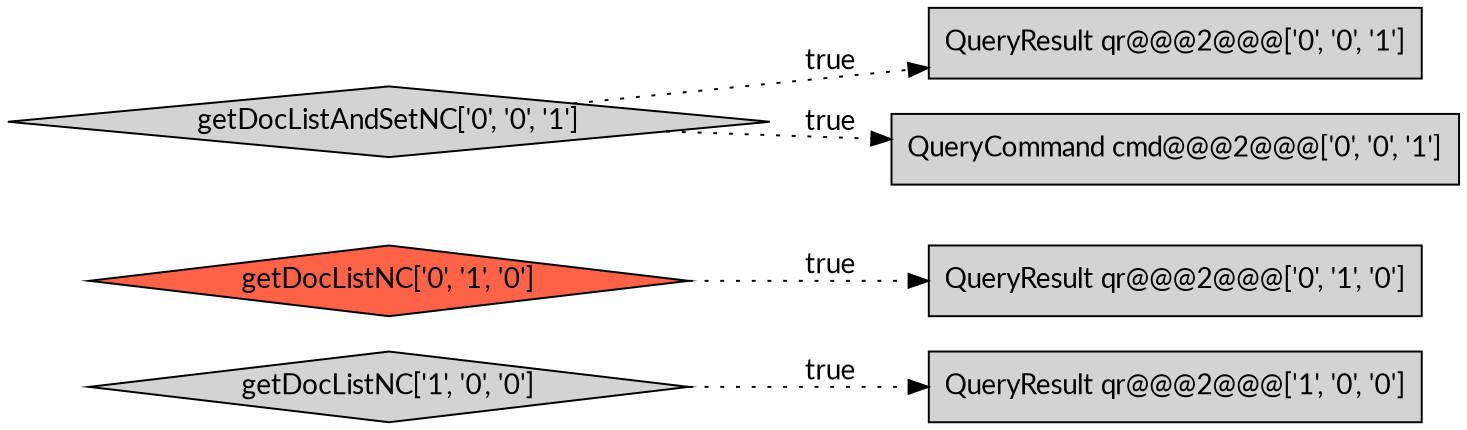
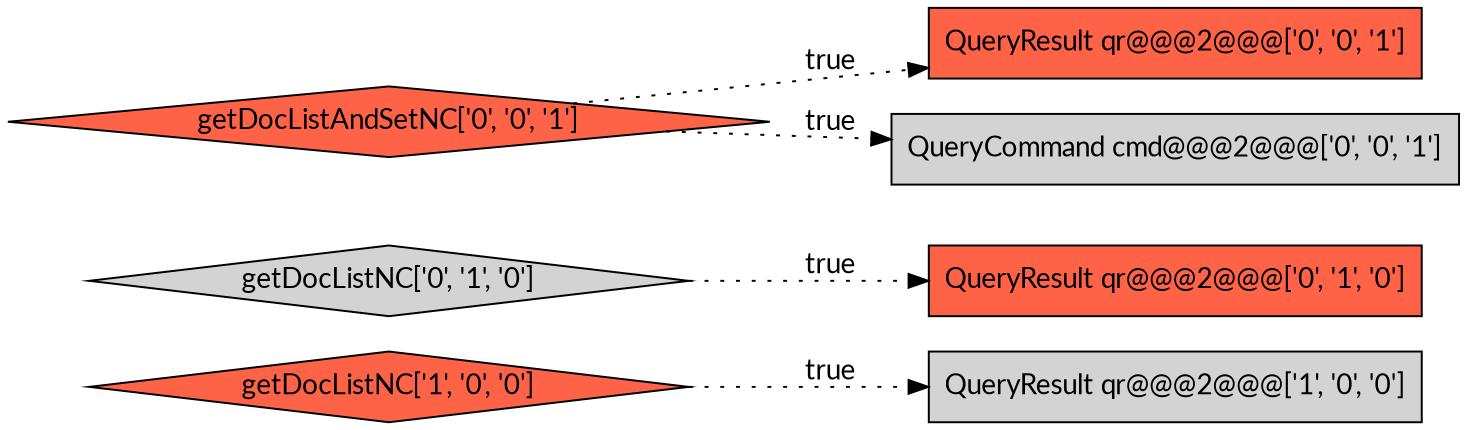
(1175, 43) -> (1175, 43)
(389, 122) -> (389, 122)
(389, 281) -> (389, 281)
(1175, 281) -> (1175, 281)
(389, 387) -> (389, 387)
